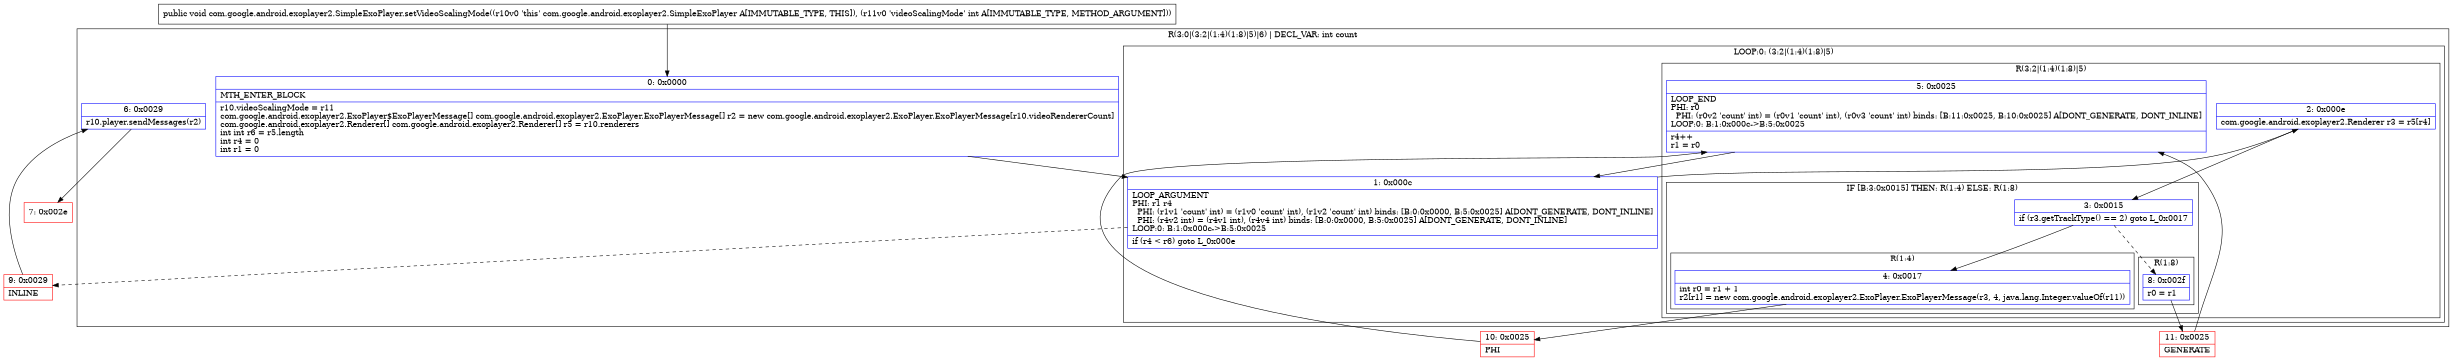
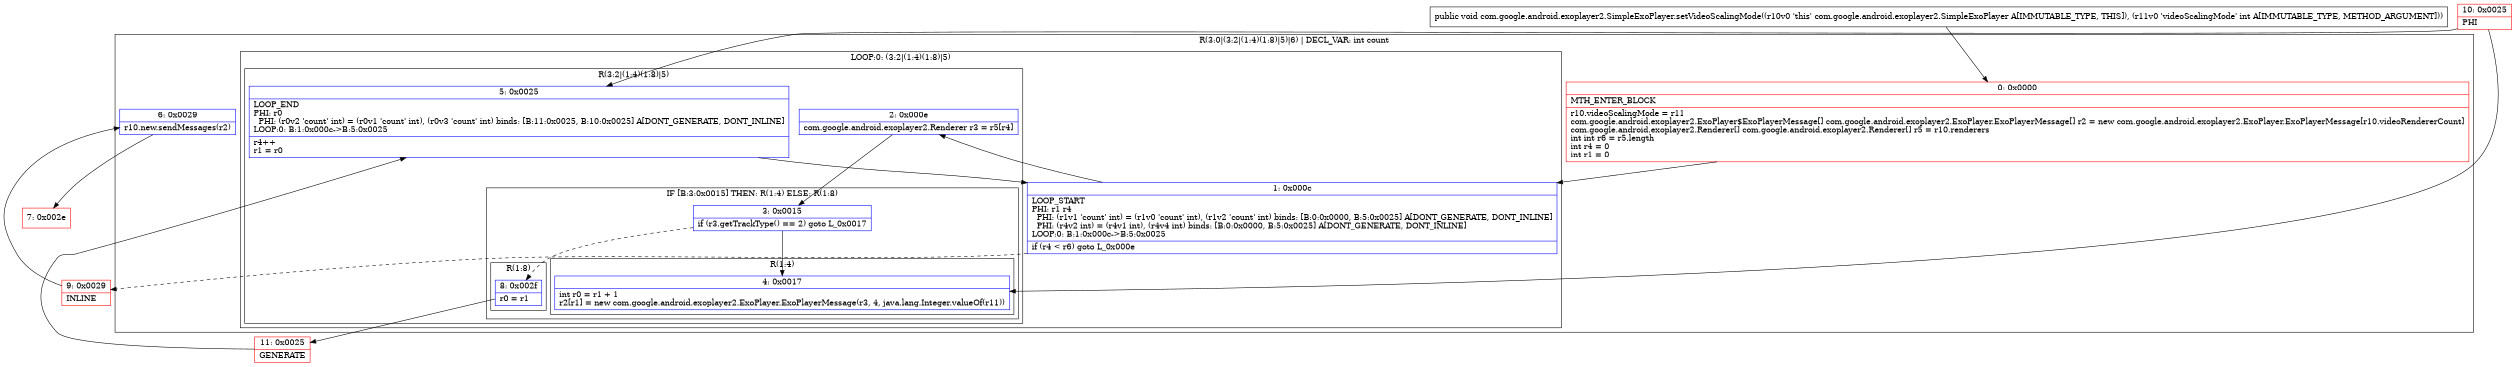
(667, 116) -> (2017, 122)
(144, 122) -> (178, 128)
(1170, 196) -> (1058, 201)
(1602, 330) -> (1821, 266)
